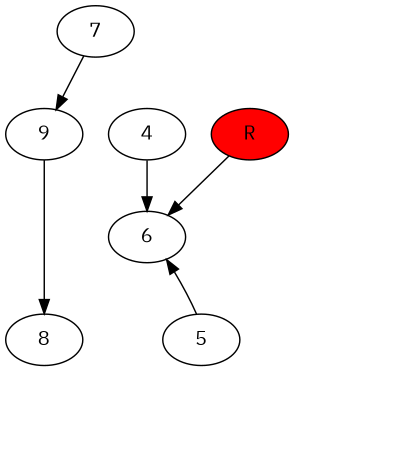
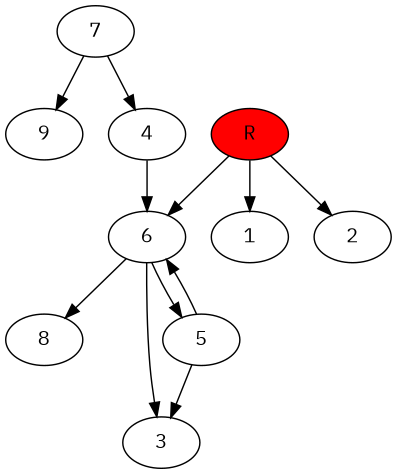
none -> (118, 76)
(44, 230) -> (101, 283)
none -> (250, 237)
none -> (353, 237)
none -> (162, 284)
none -> (161, 443)
